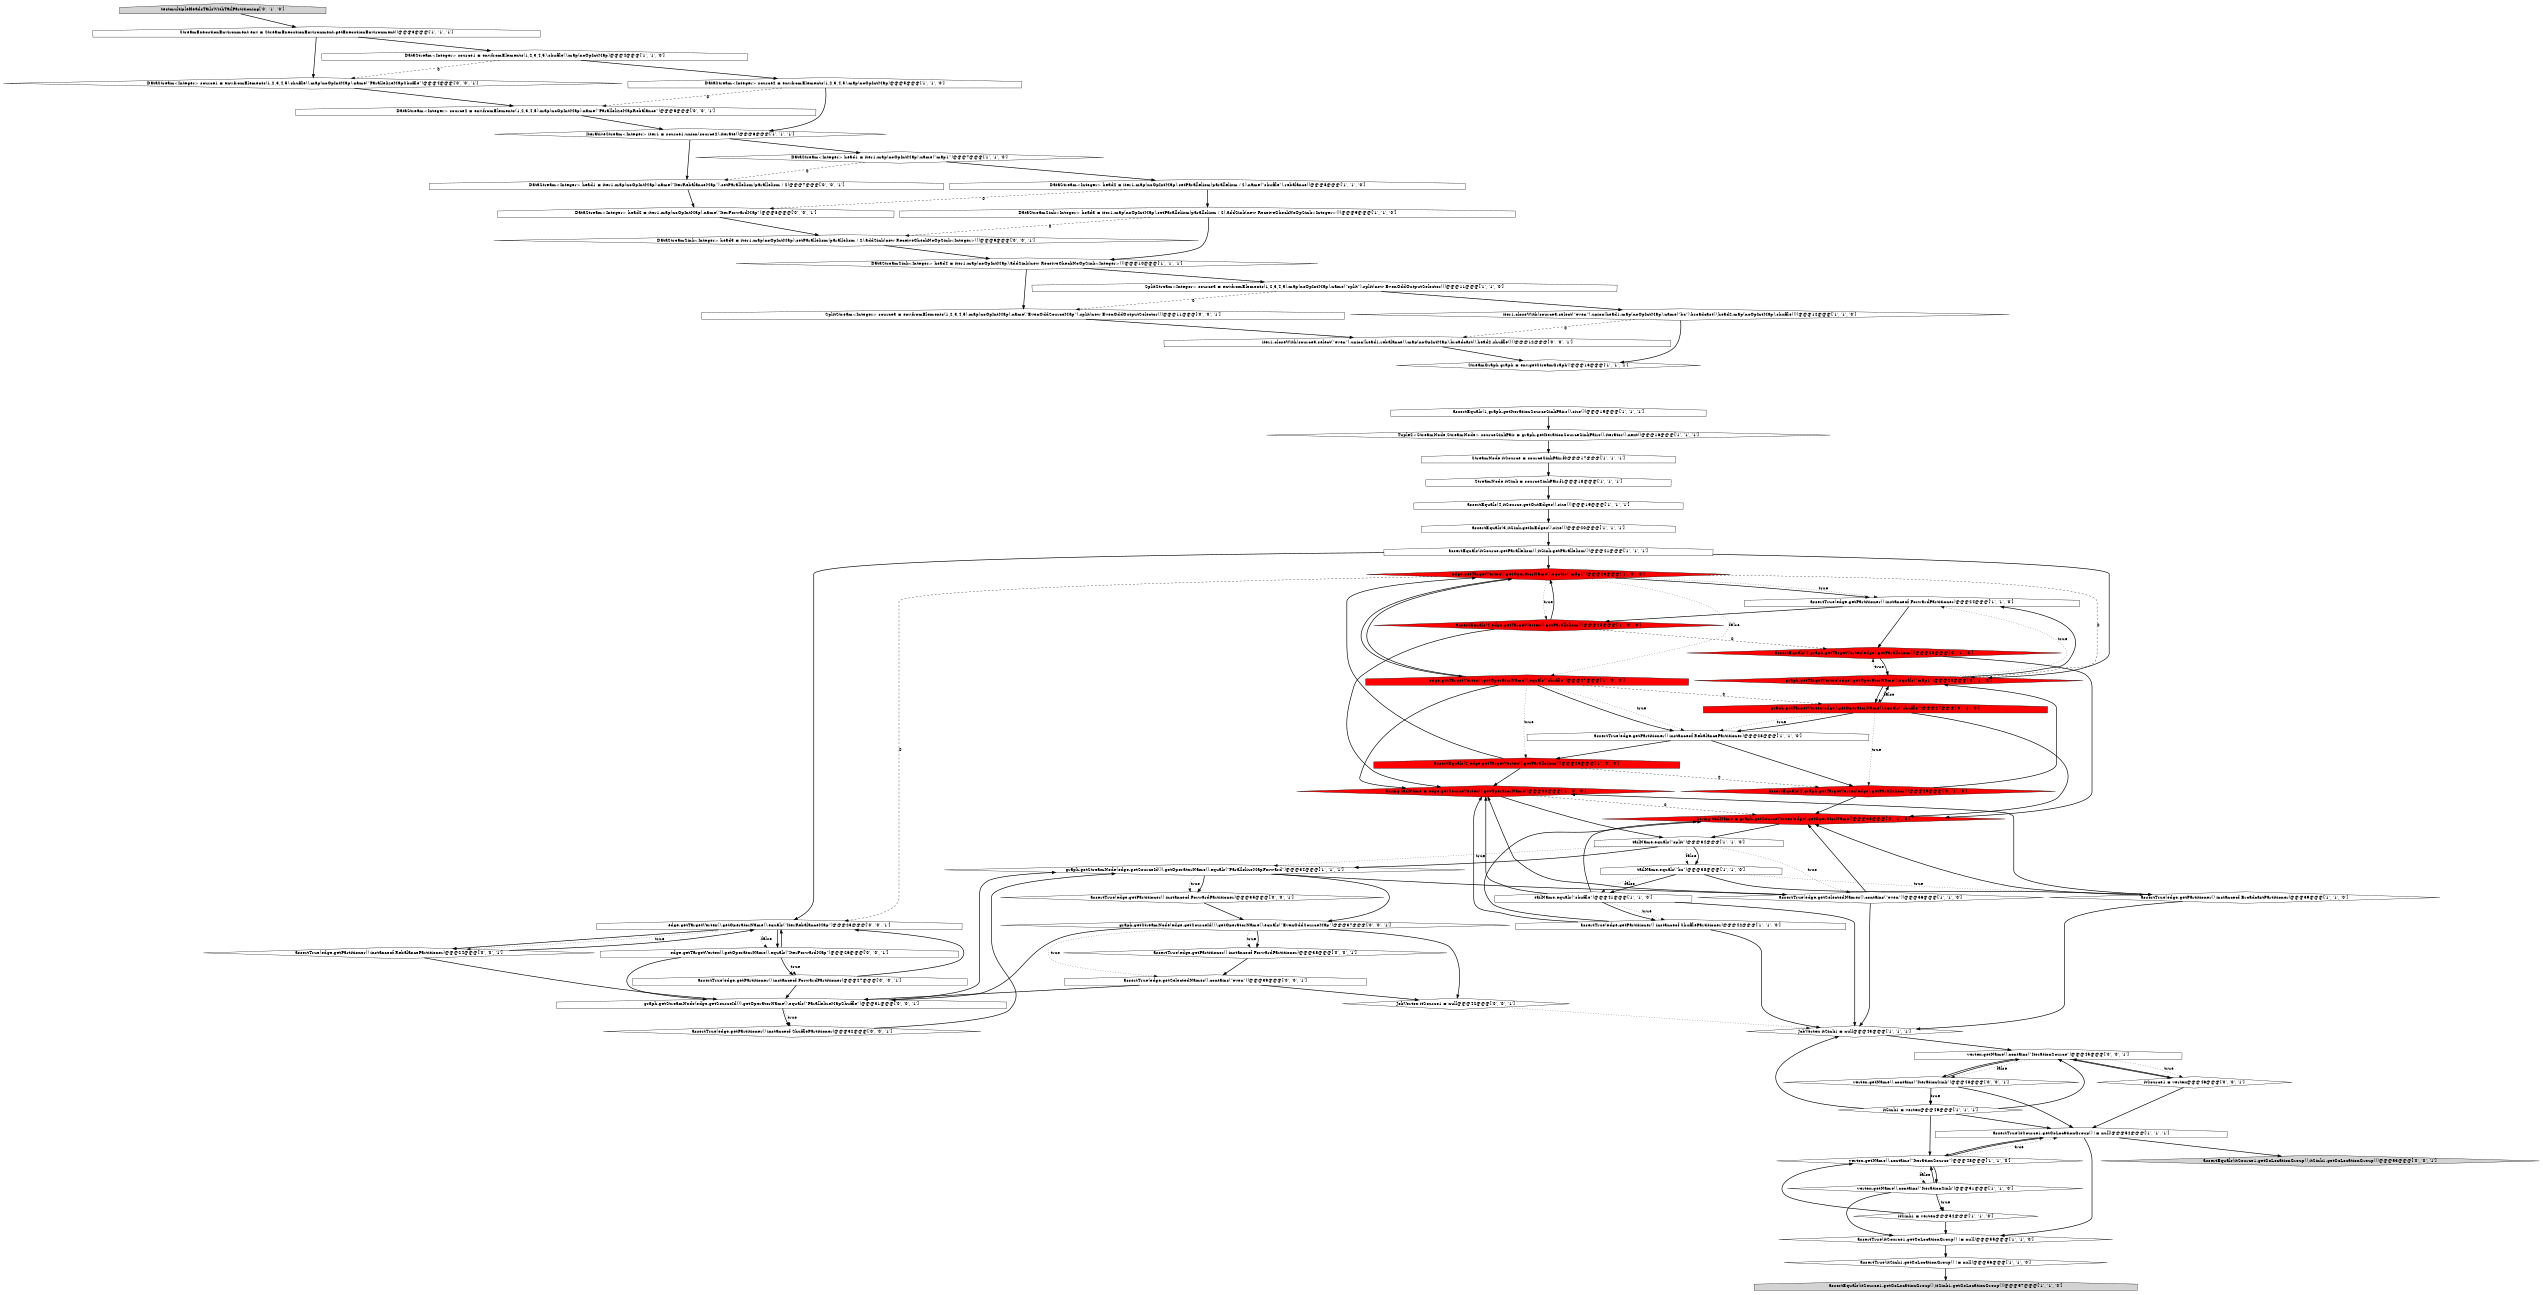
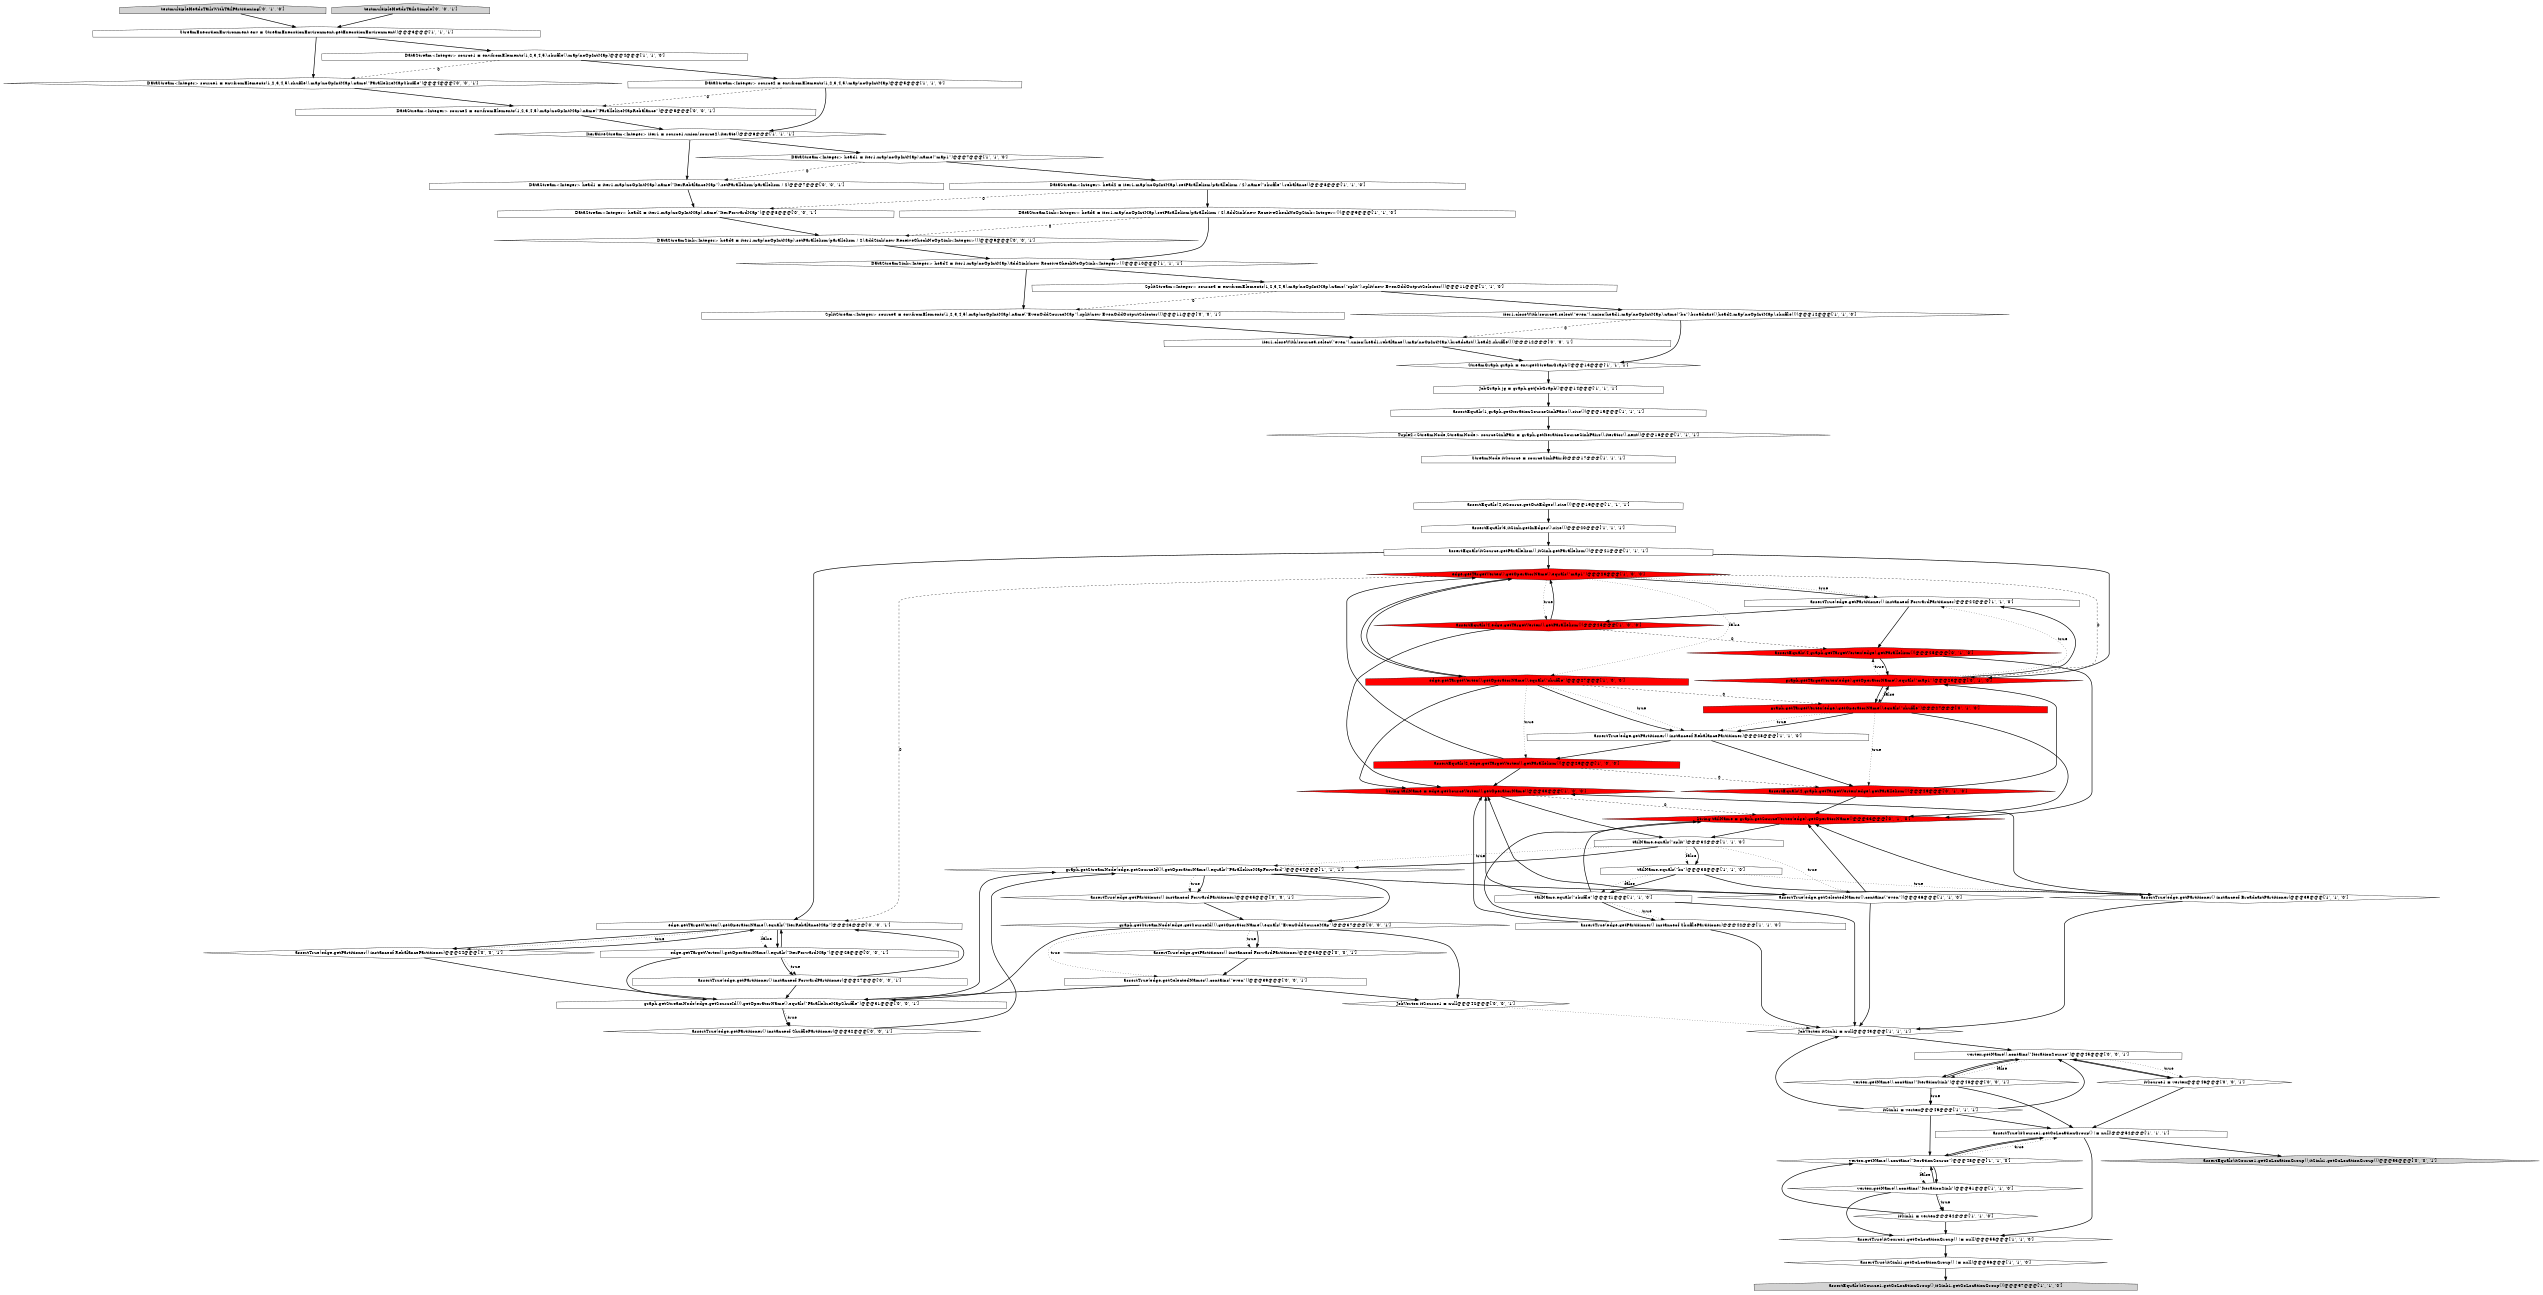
none -> (411, 9)
none -> (1548, 389)
(1548, 482) -> none
